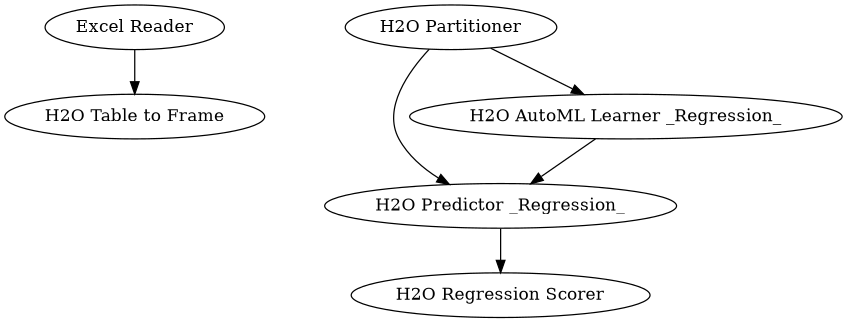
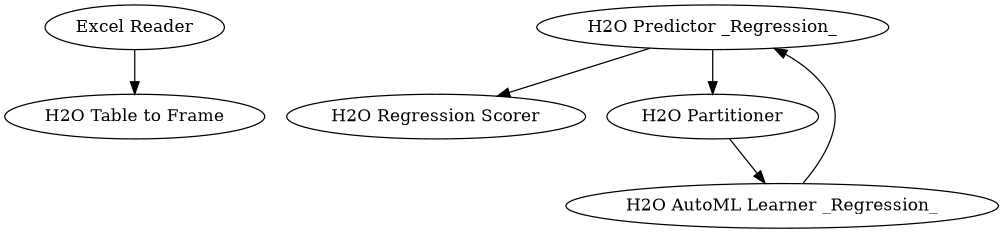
(394, 117) -> (713, 66)
